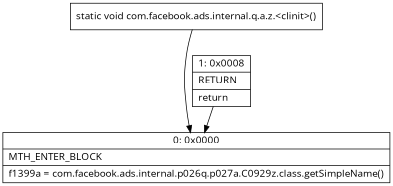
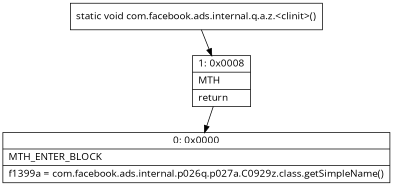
(184, 77) -> (205, 39)
(218, 80) -> (209, 80)
